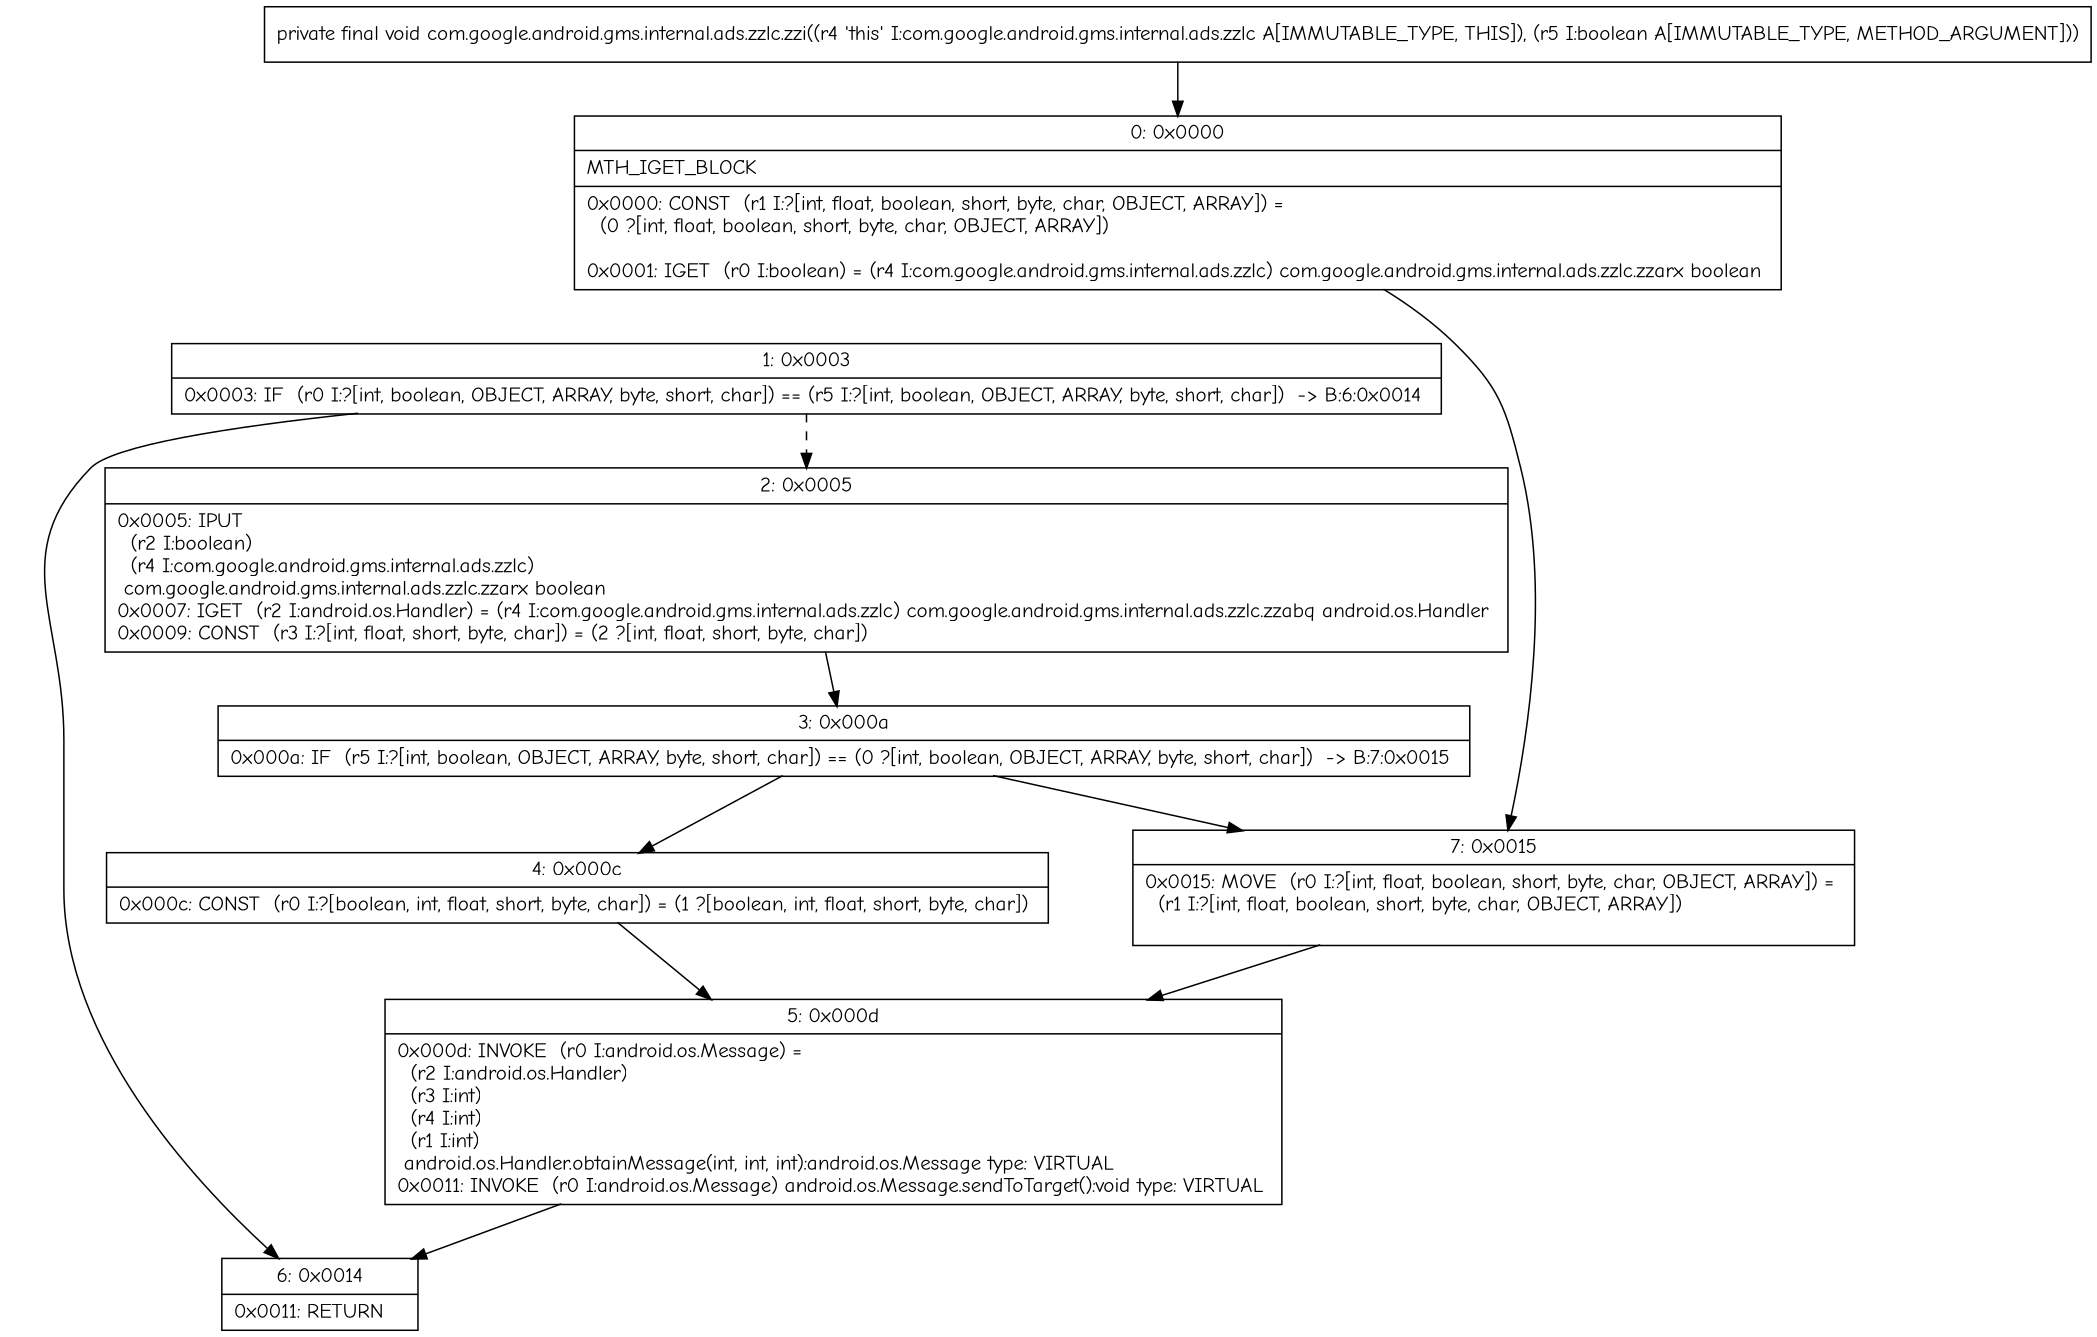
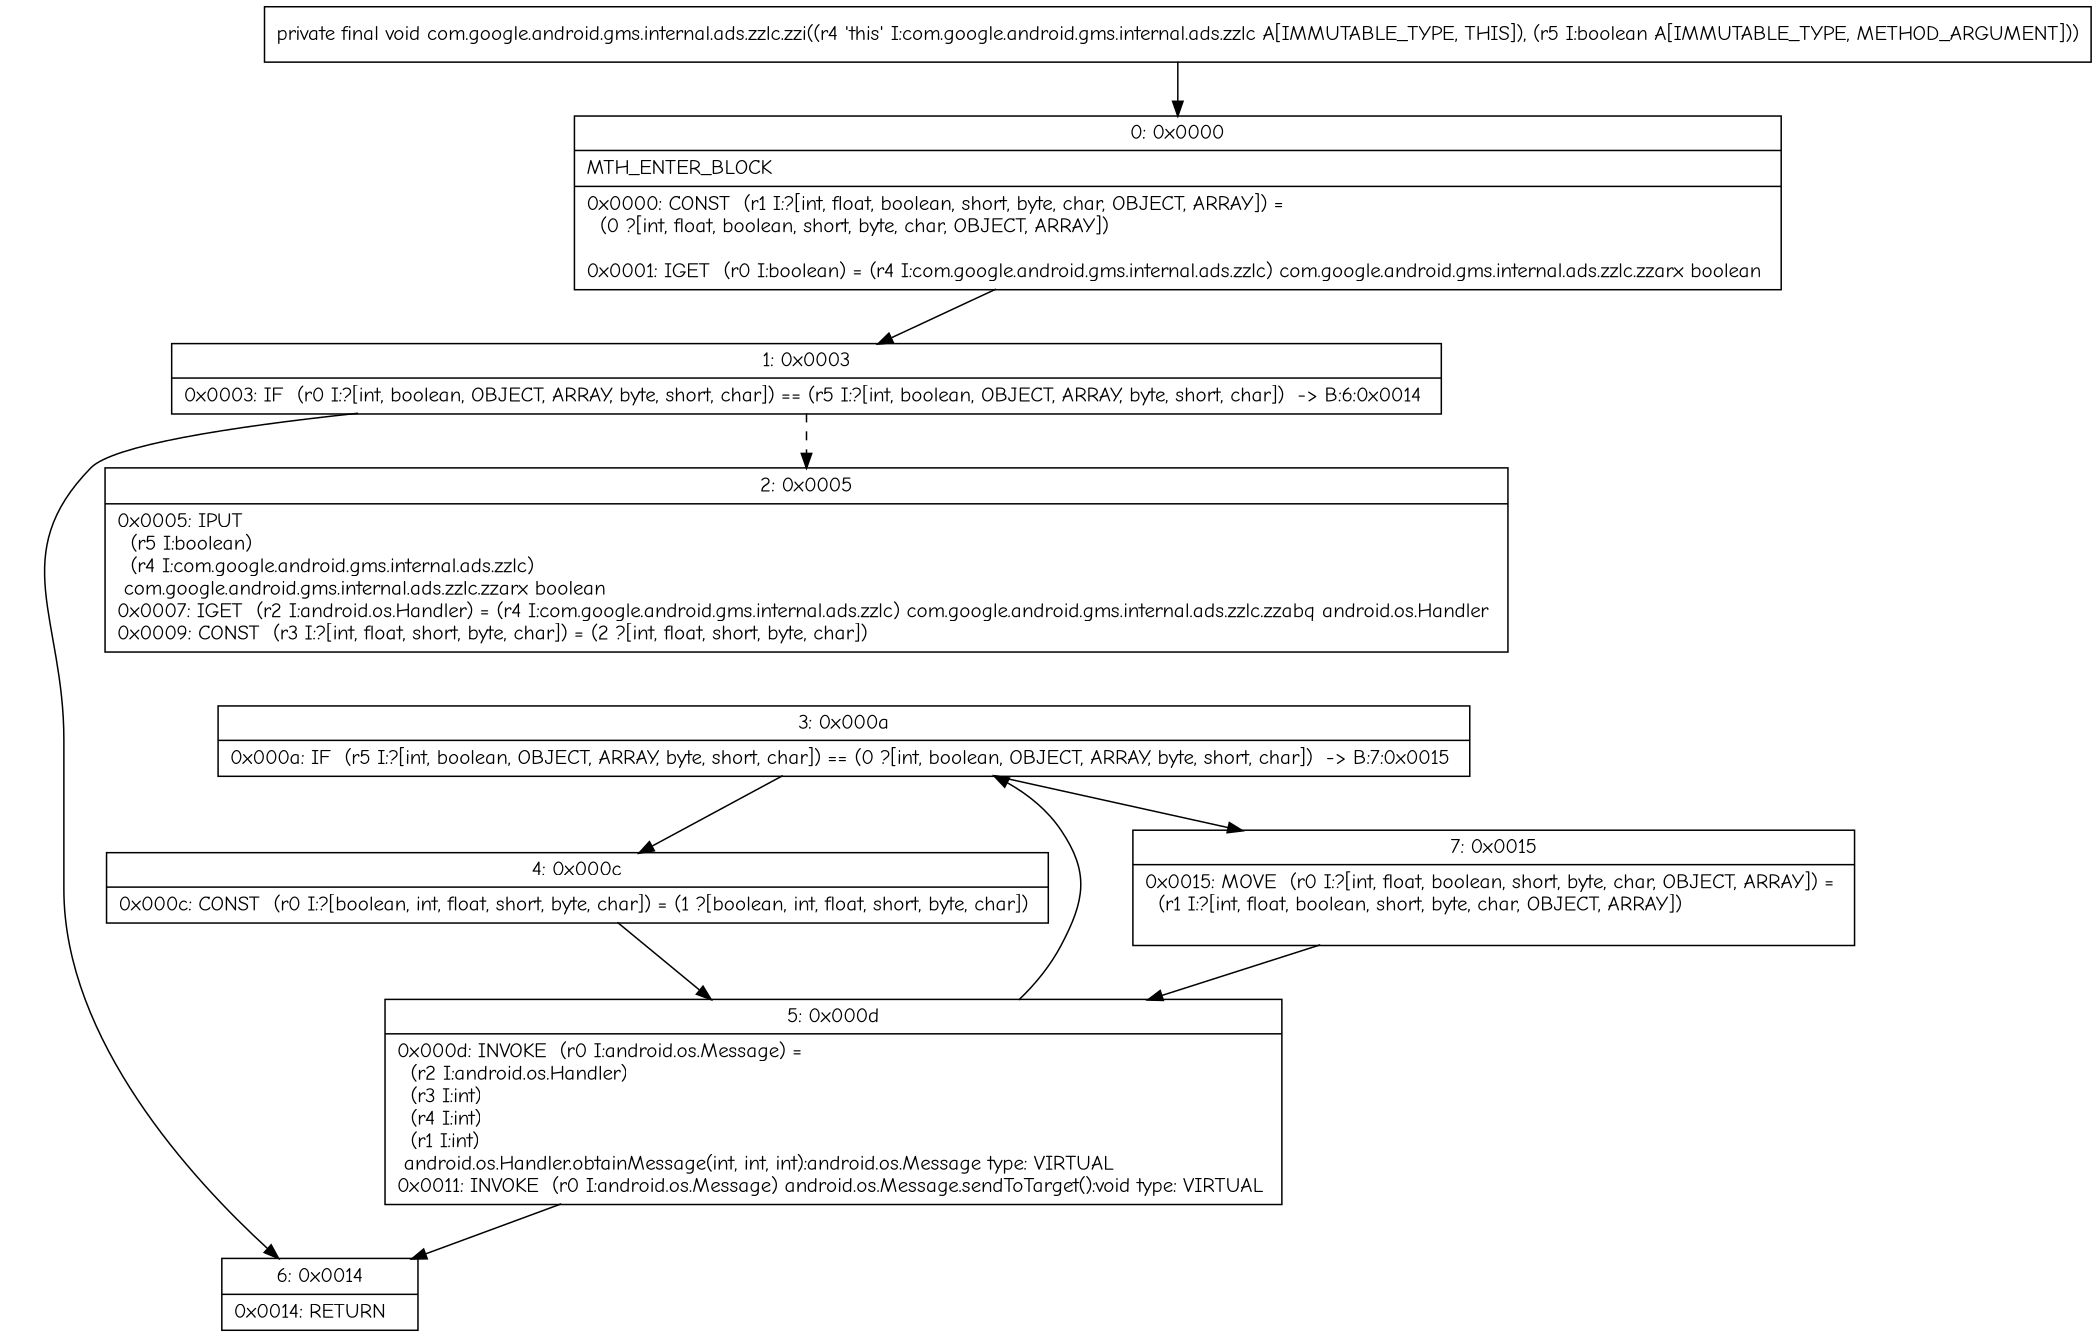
(672, 168) -> (679, 168)
(1531, 526) -> (944, 313)
(185, 543) -> (185, 543)
(830, 672) -> (1081, 886)
(319, 1312) -> (320, 1312)
